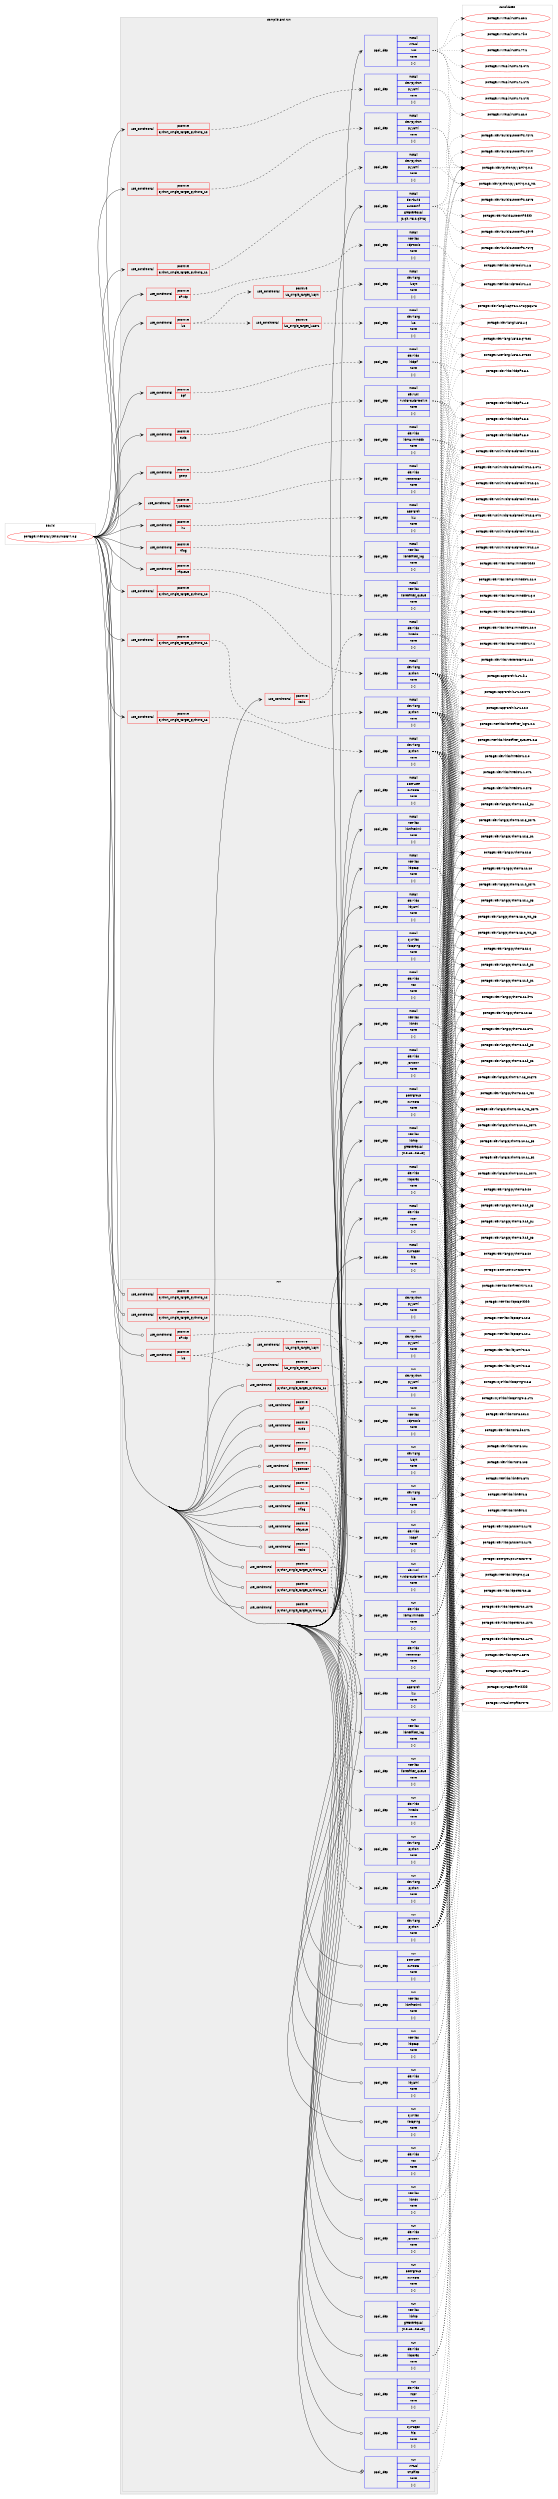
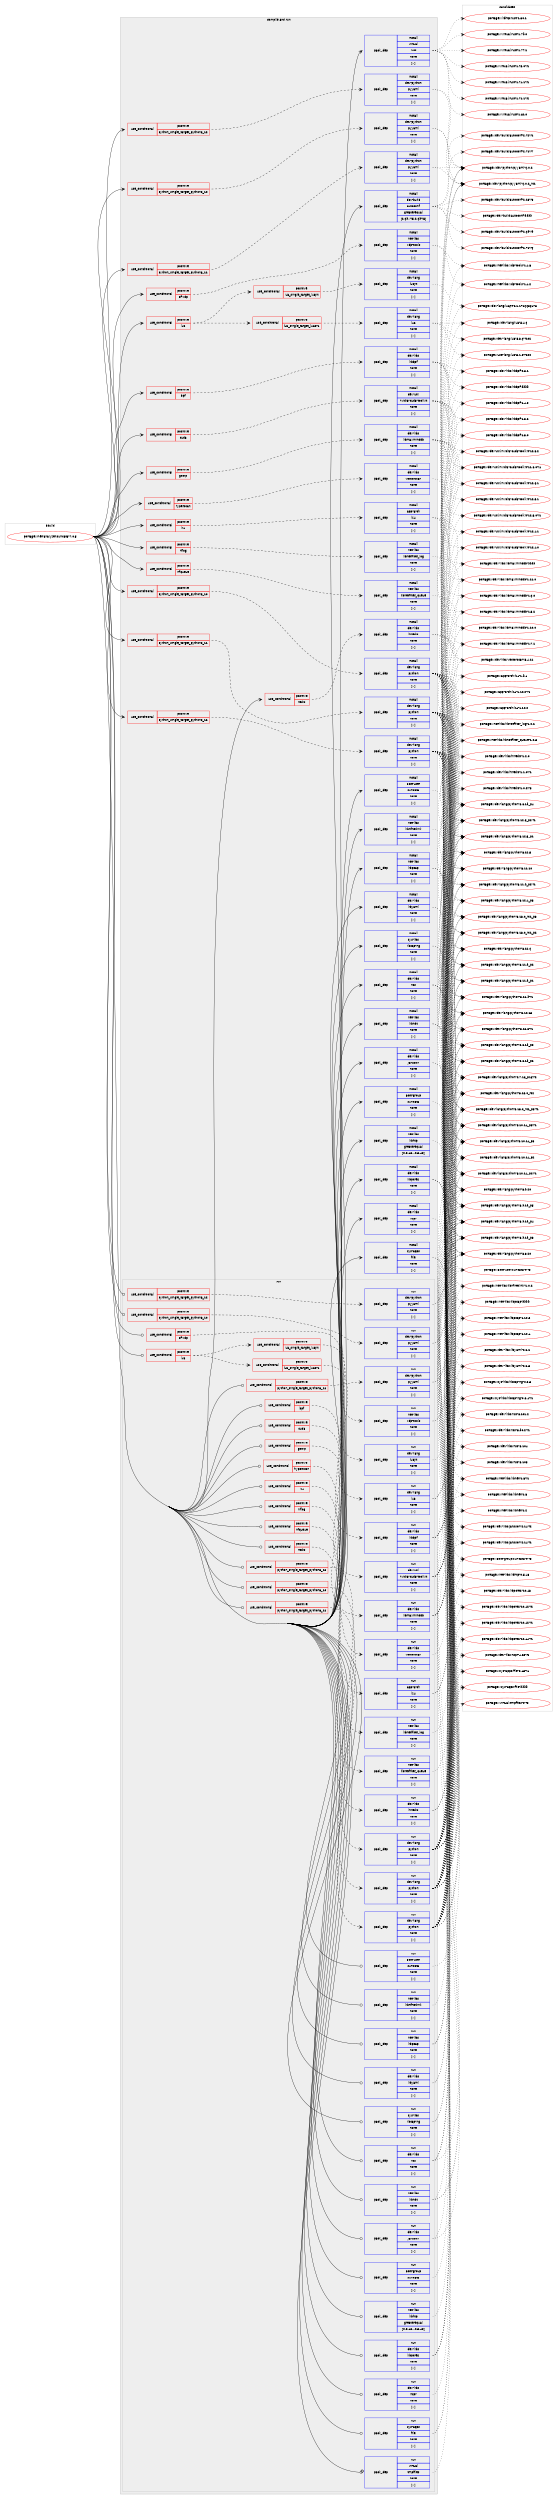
(507, 18) -> (507, 18)
none -> (507, 387)
(507, 1575) -> (507, 1575)
